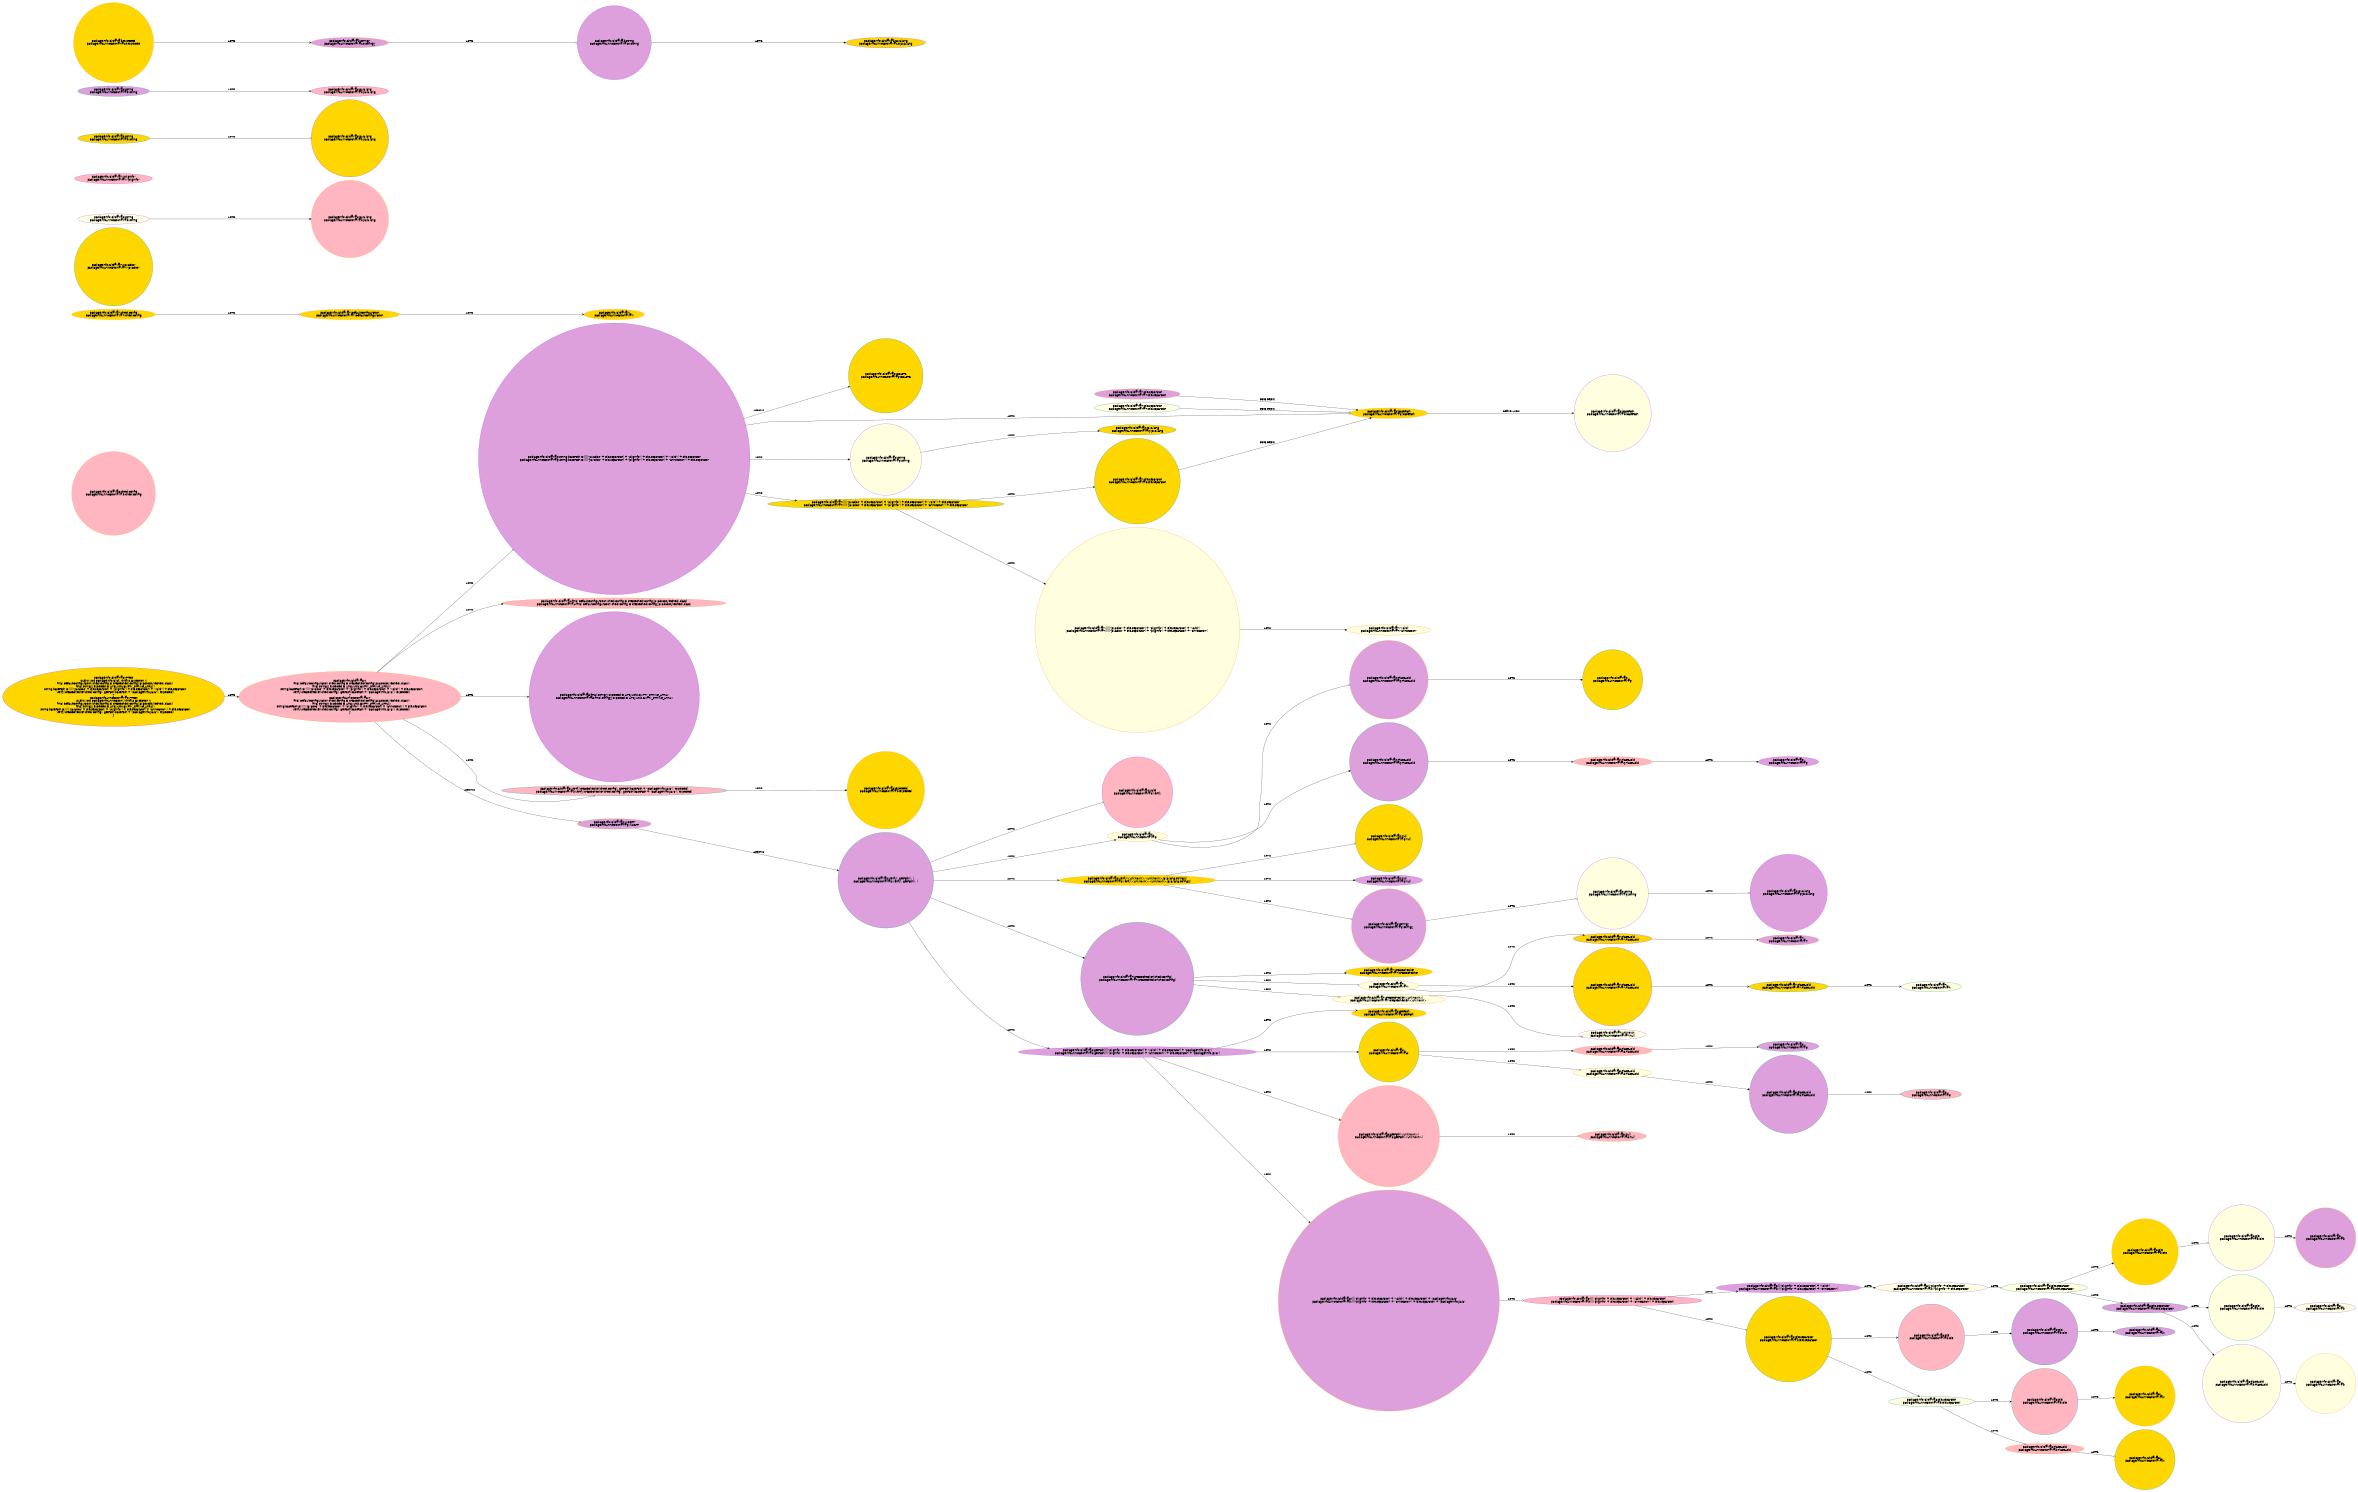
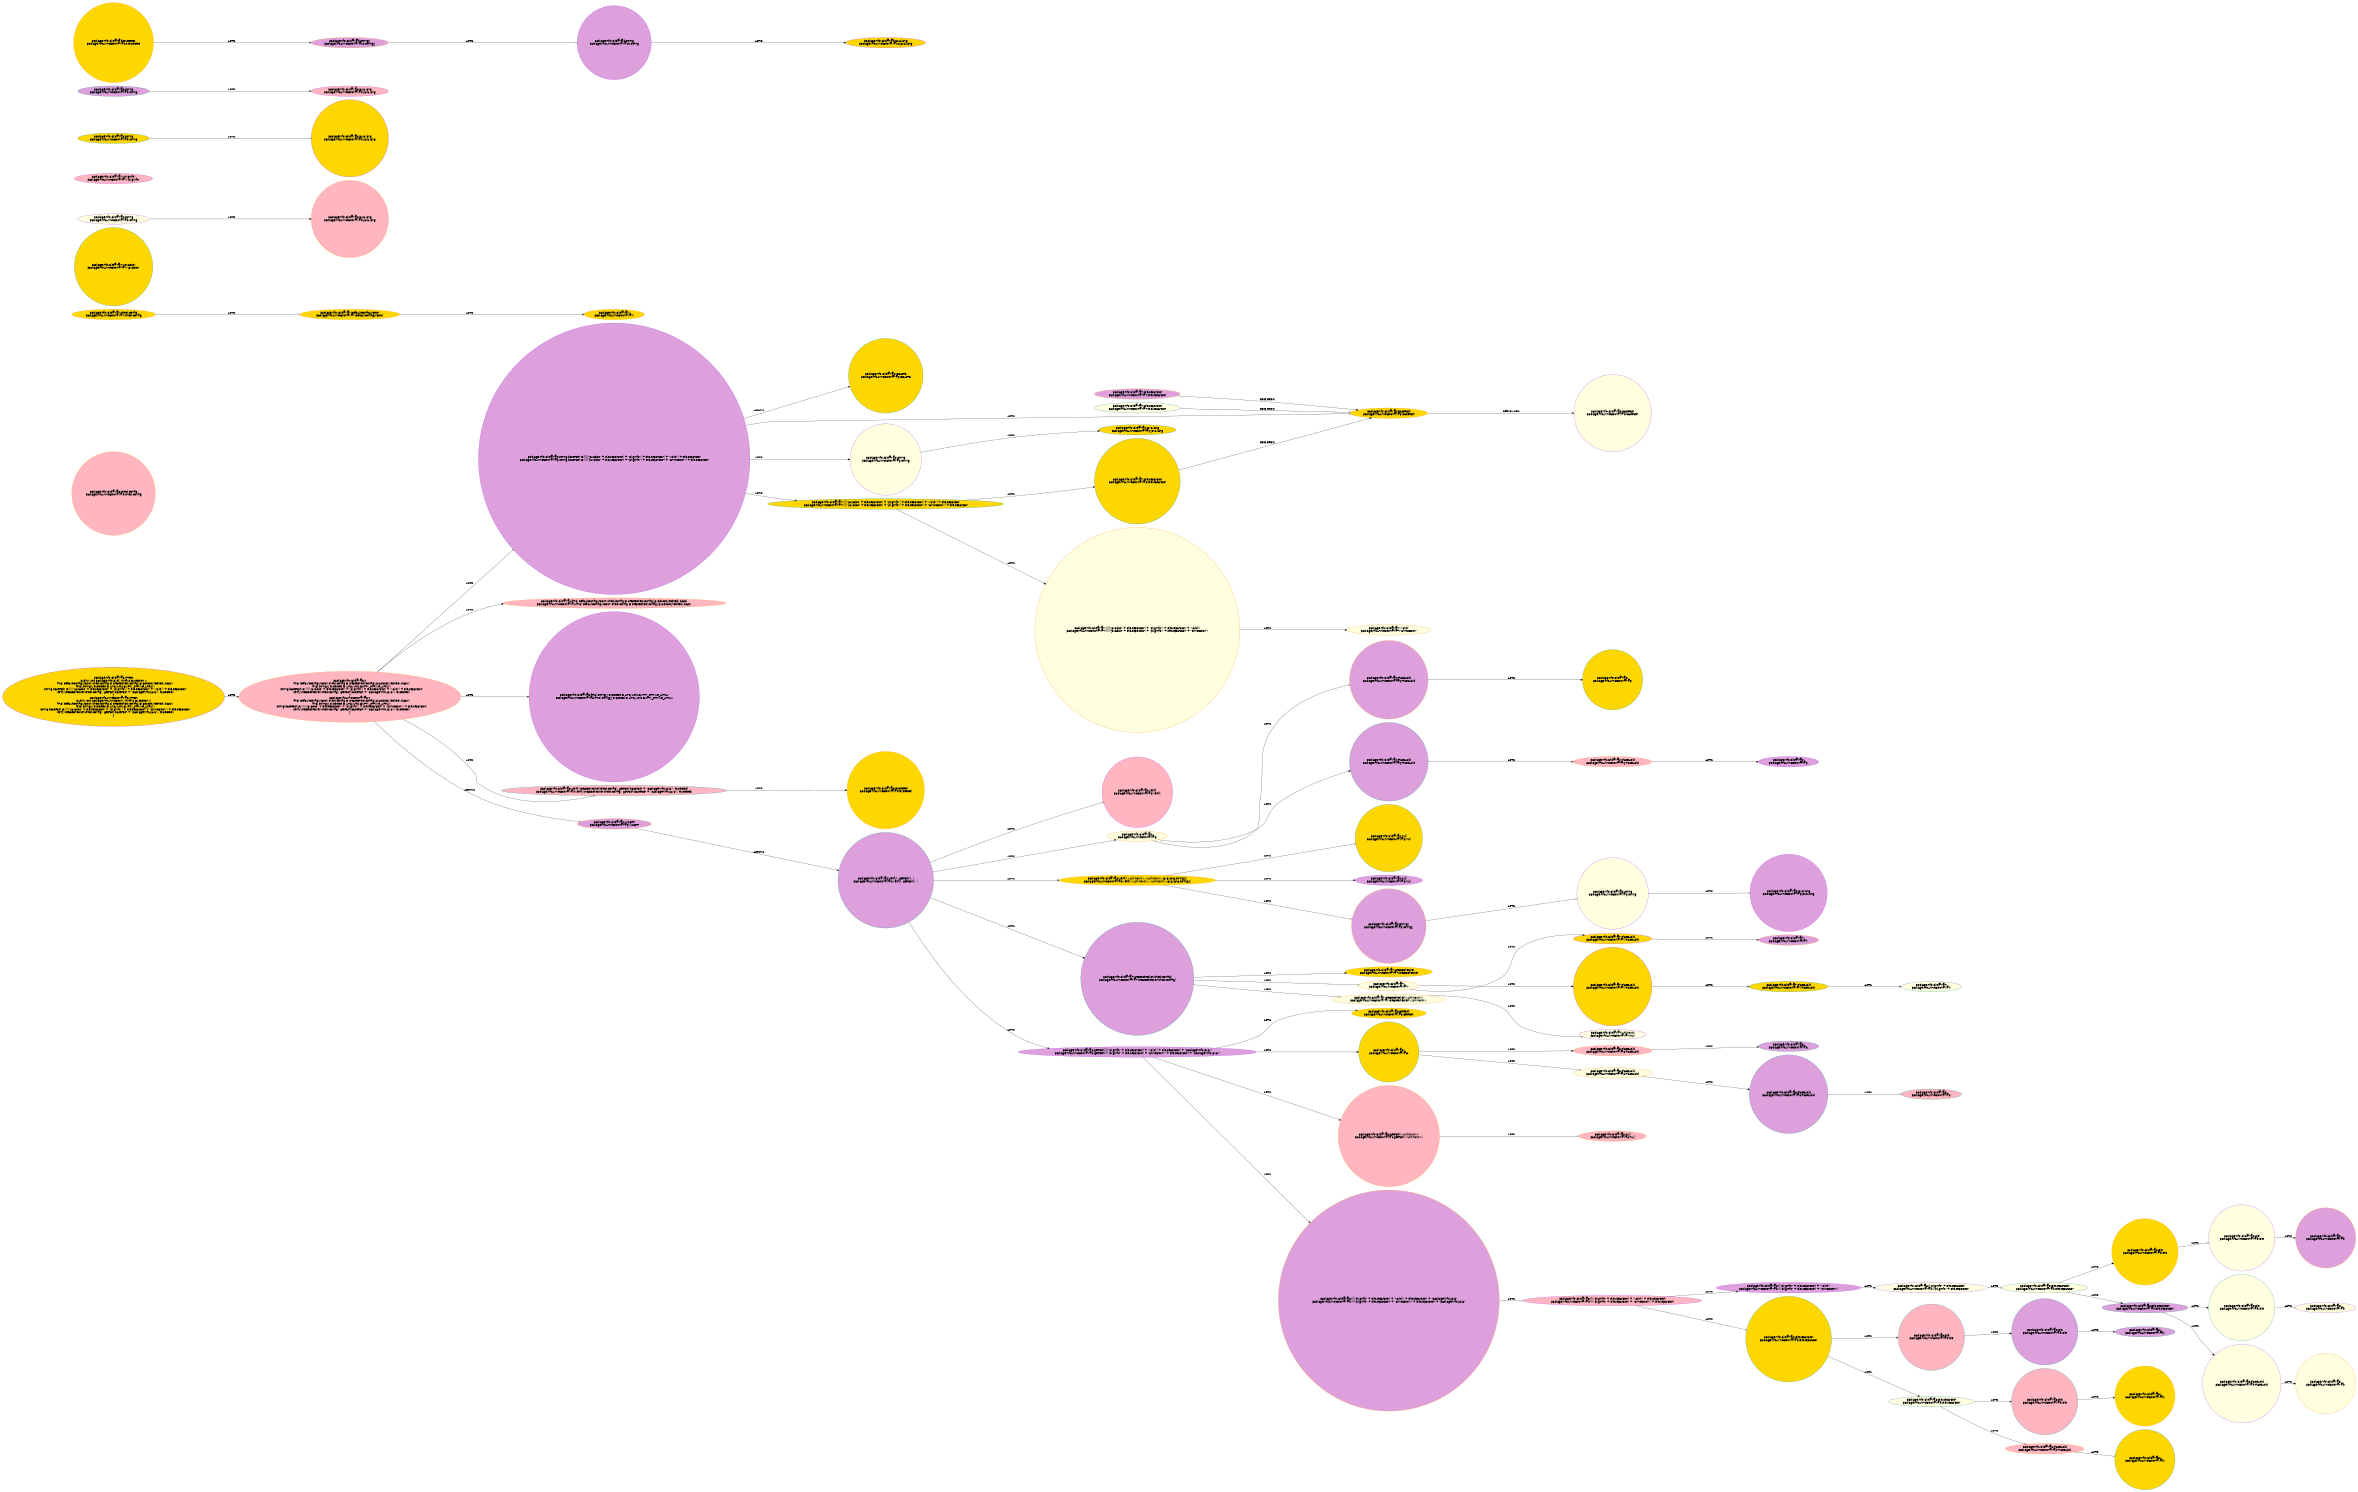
(1137, 792) -> (1137, 792)
